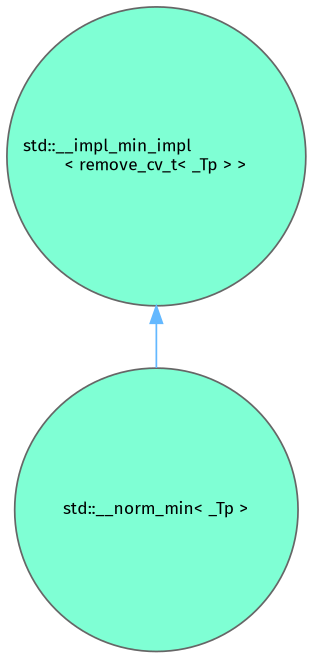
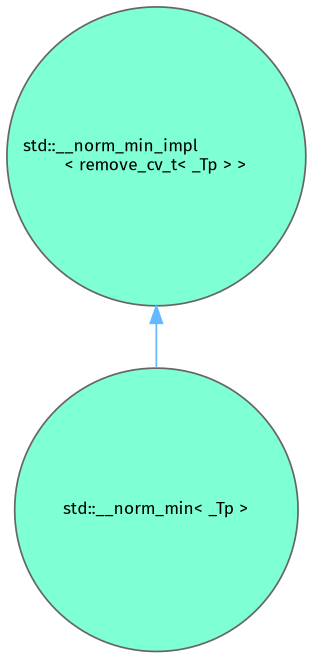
(156, 156) -> (156, 156)
